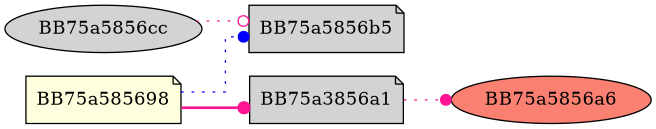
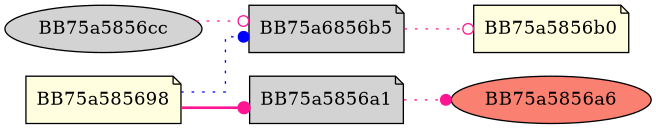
(326, 29) -> (326, 29)
none -> (551, 29)
(326, 100) -> (326, 100)
